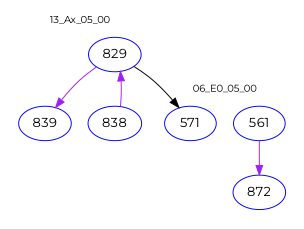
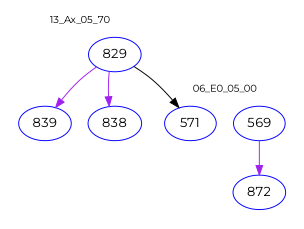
(80, 21) -> (80, 21)
(121, 94) -> (108, 84)
(259, 123) -> (259, 123)
